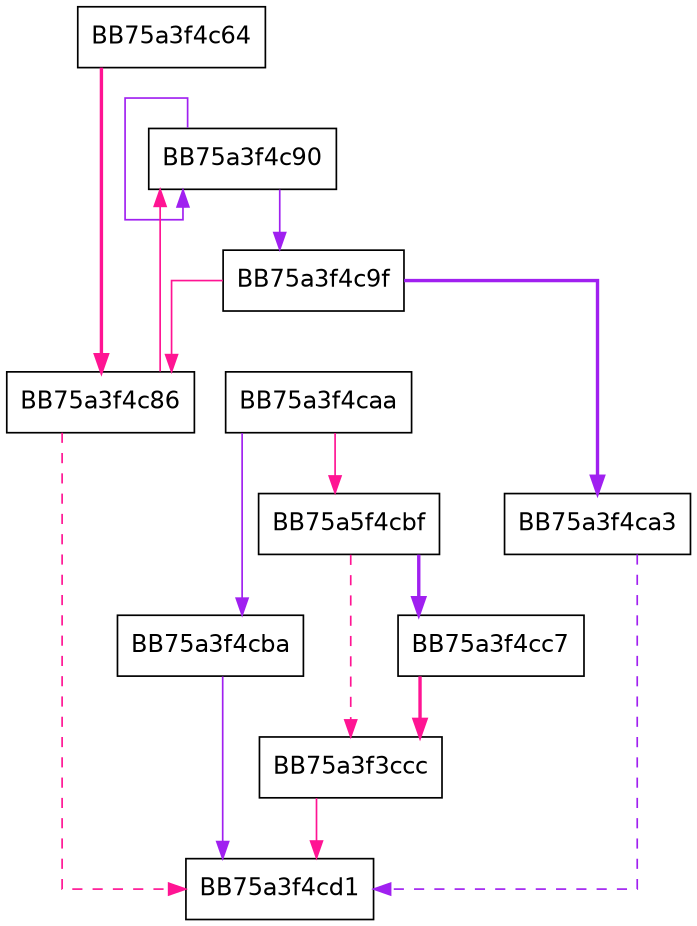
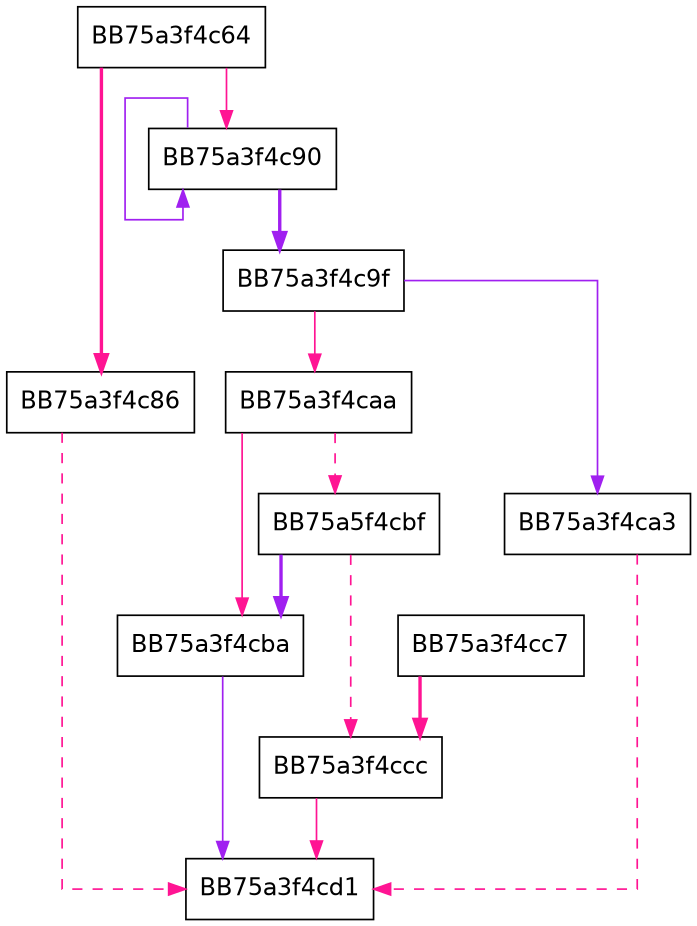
(280, 211) -> (280, 211)
(598, 282) -> (598, 282)
(160, 289) -> (226, 89)
(172, 292) -> (315, 333)
(335, 454) -> (335, 454)
(242, 516) -> (242, 516)
(419, 576) -> (281, 576)
(351, 767) -> (351, 767)
(637, 845) -> (637, 845)
